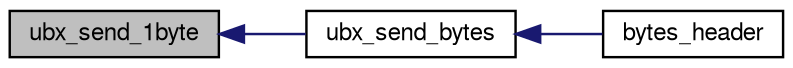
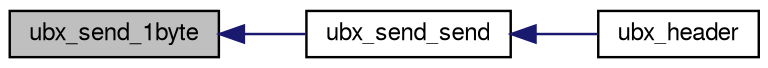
(411, 34) -> (409, 34)
(693, 34) -> (679, 34)
